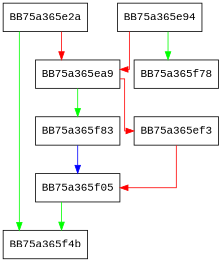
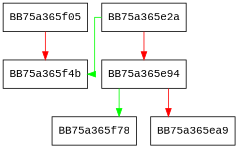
(62, 42) -> (144, 42)
(78, 131) -> none
(176, 131) -> none
(62, 212) -> (45, 42)
